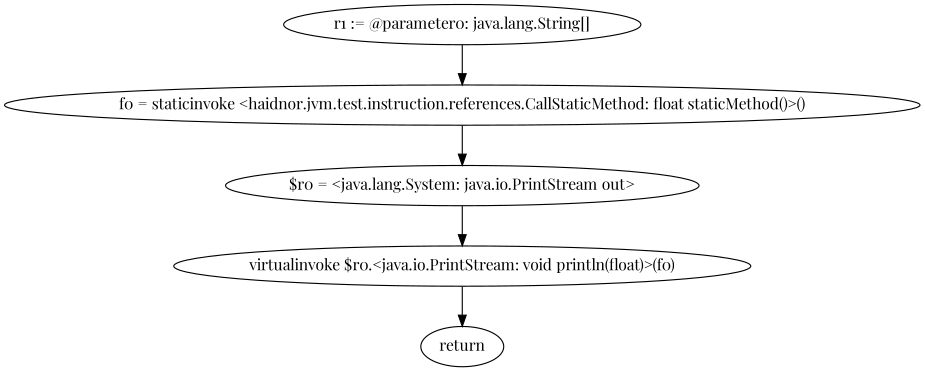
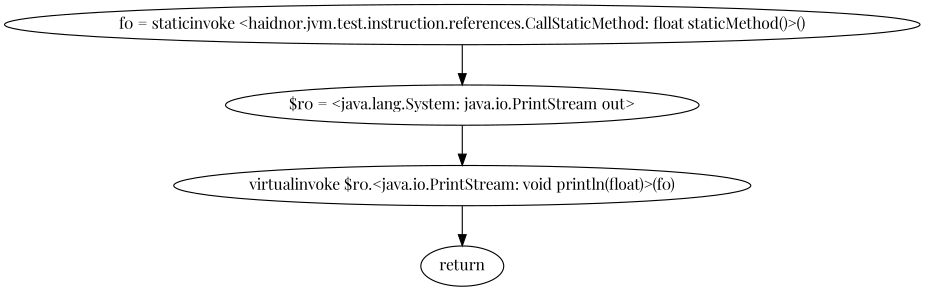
(462, 25) -> none
